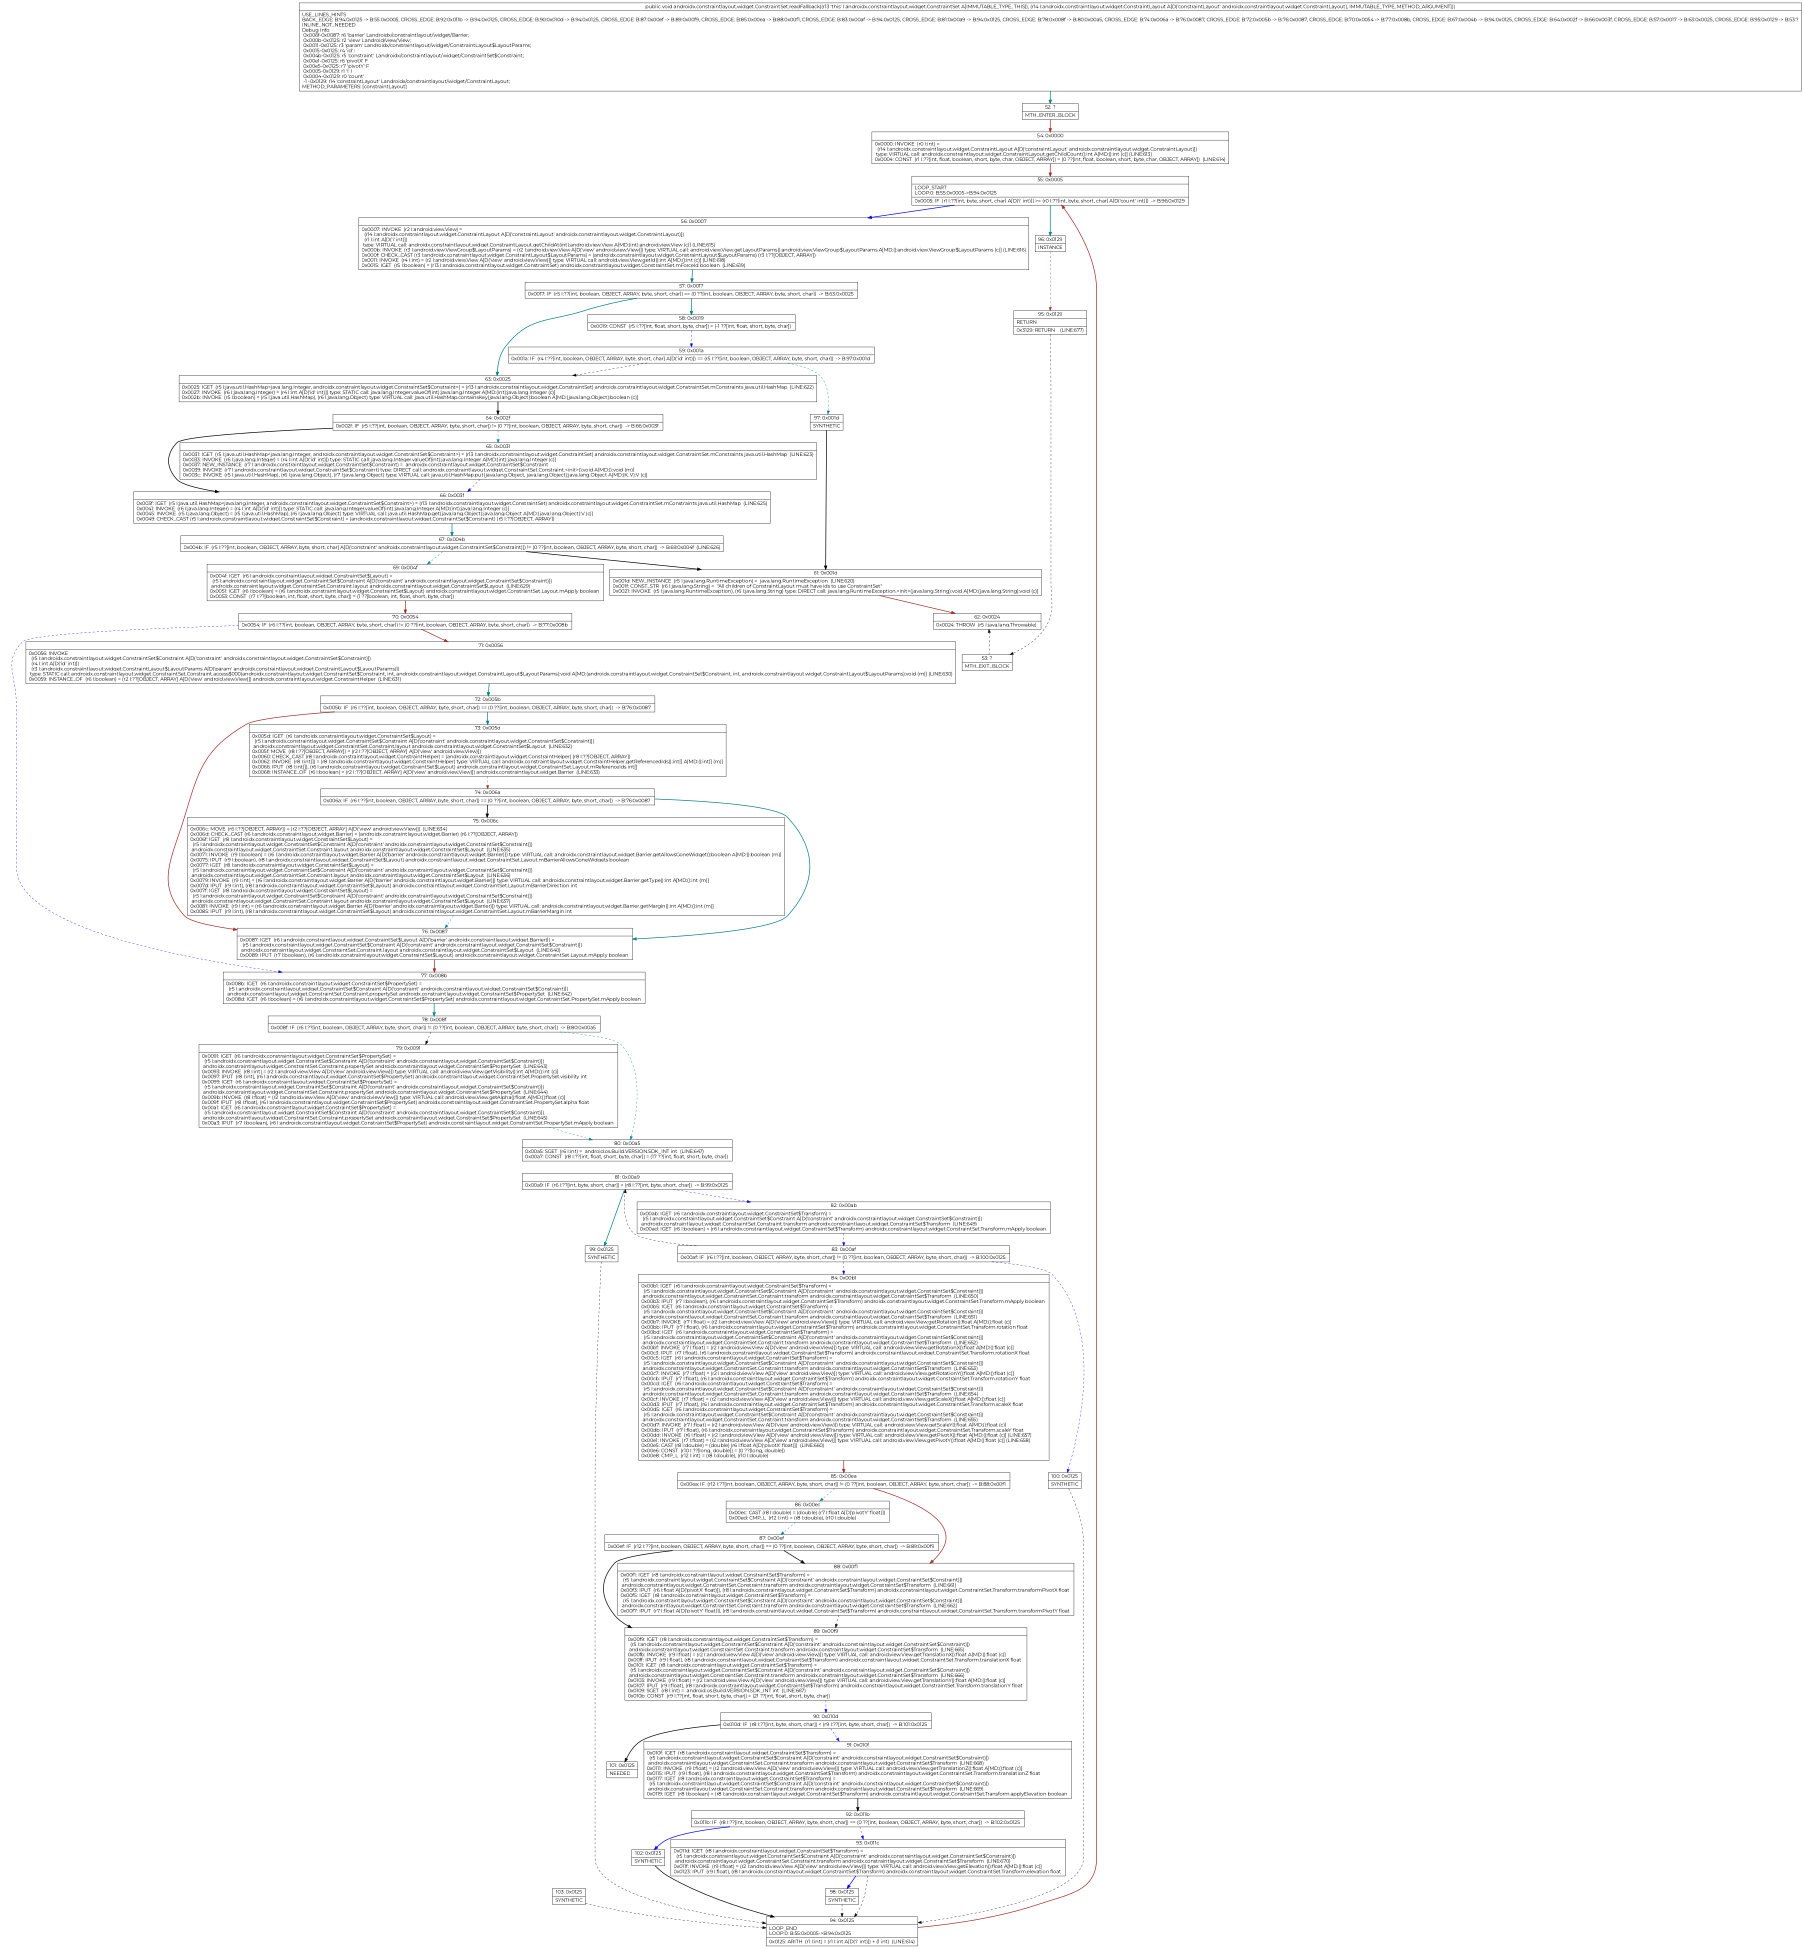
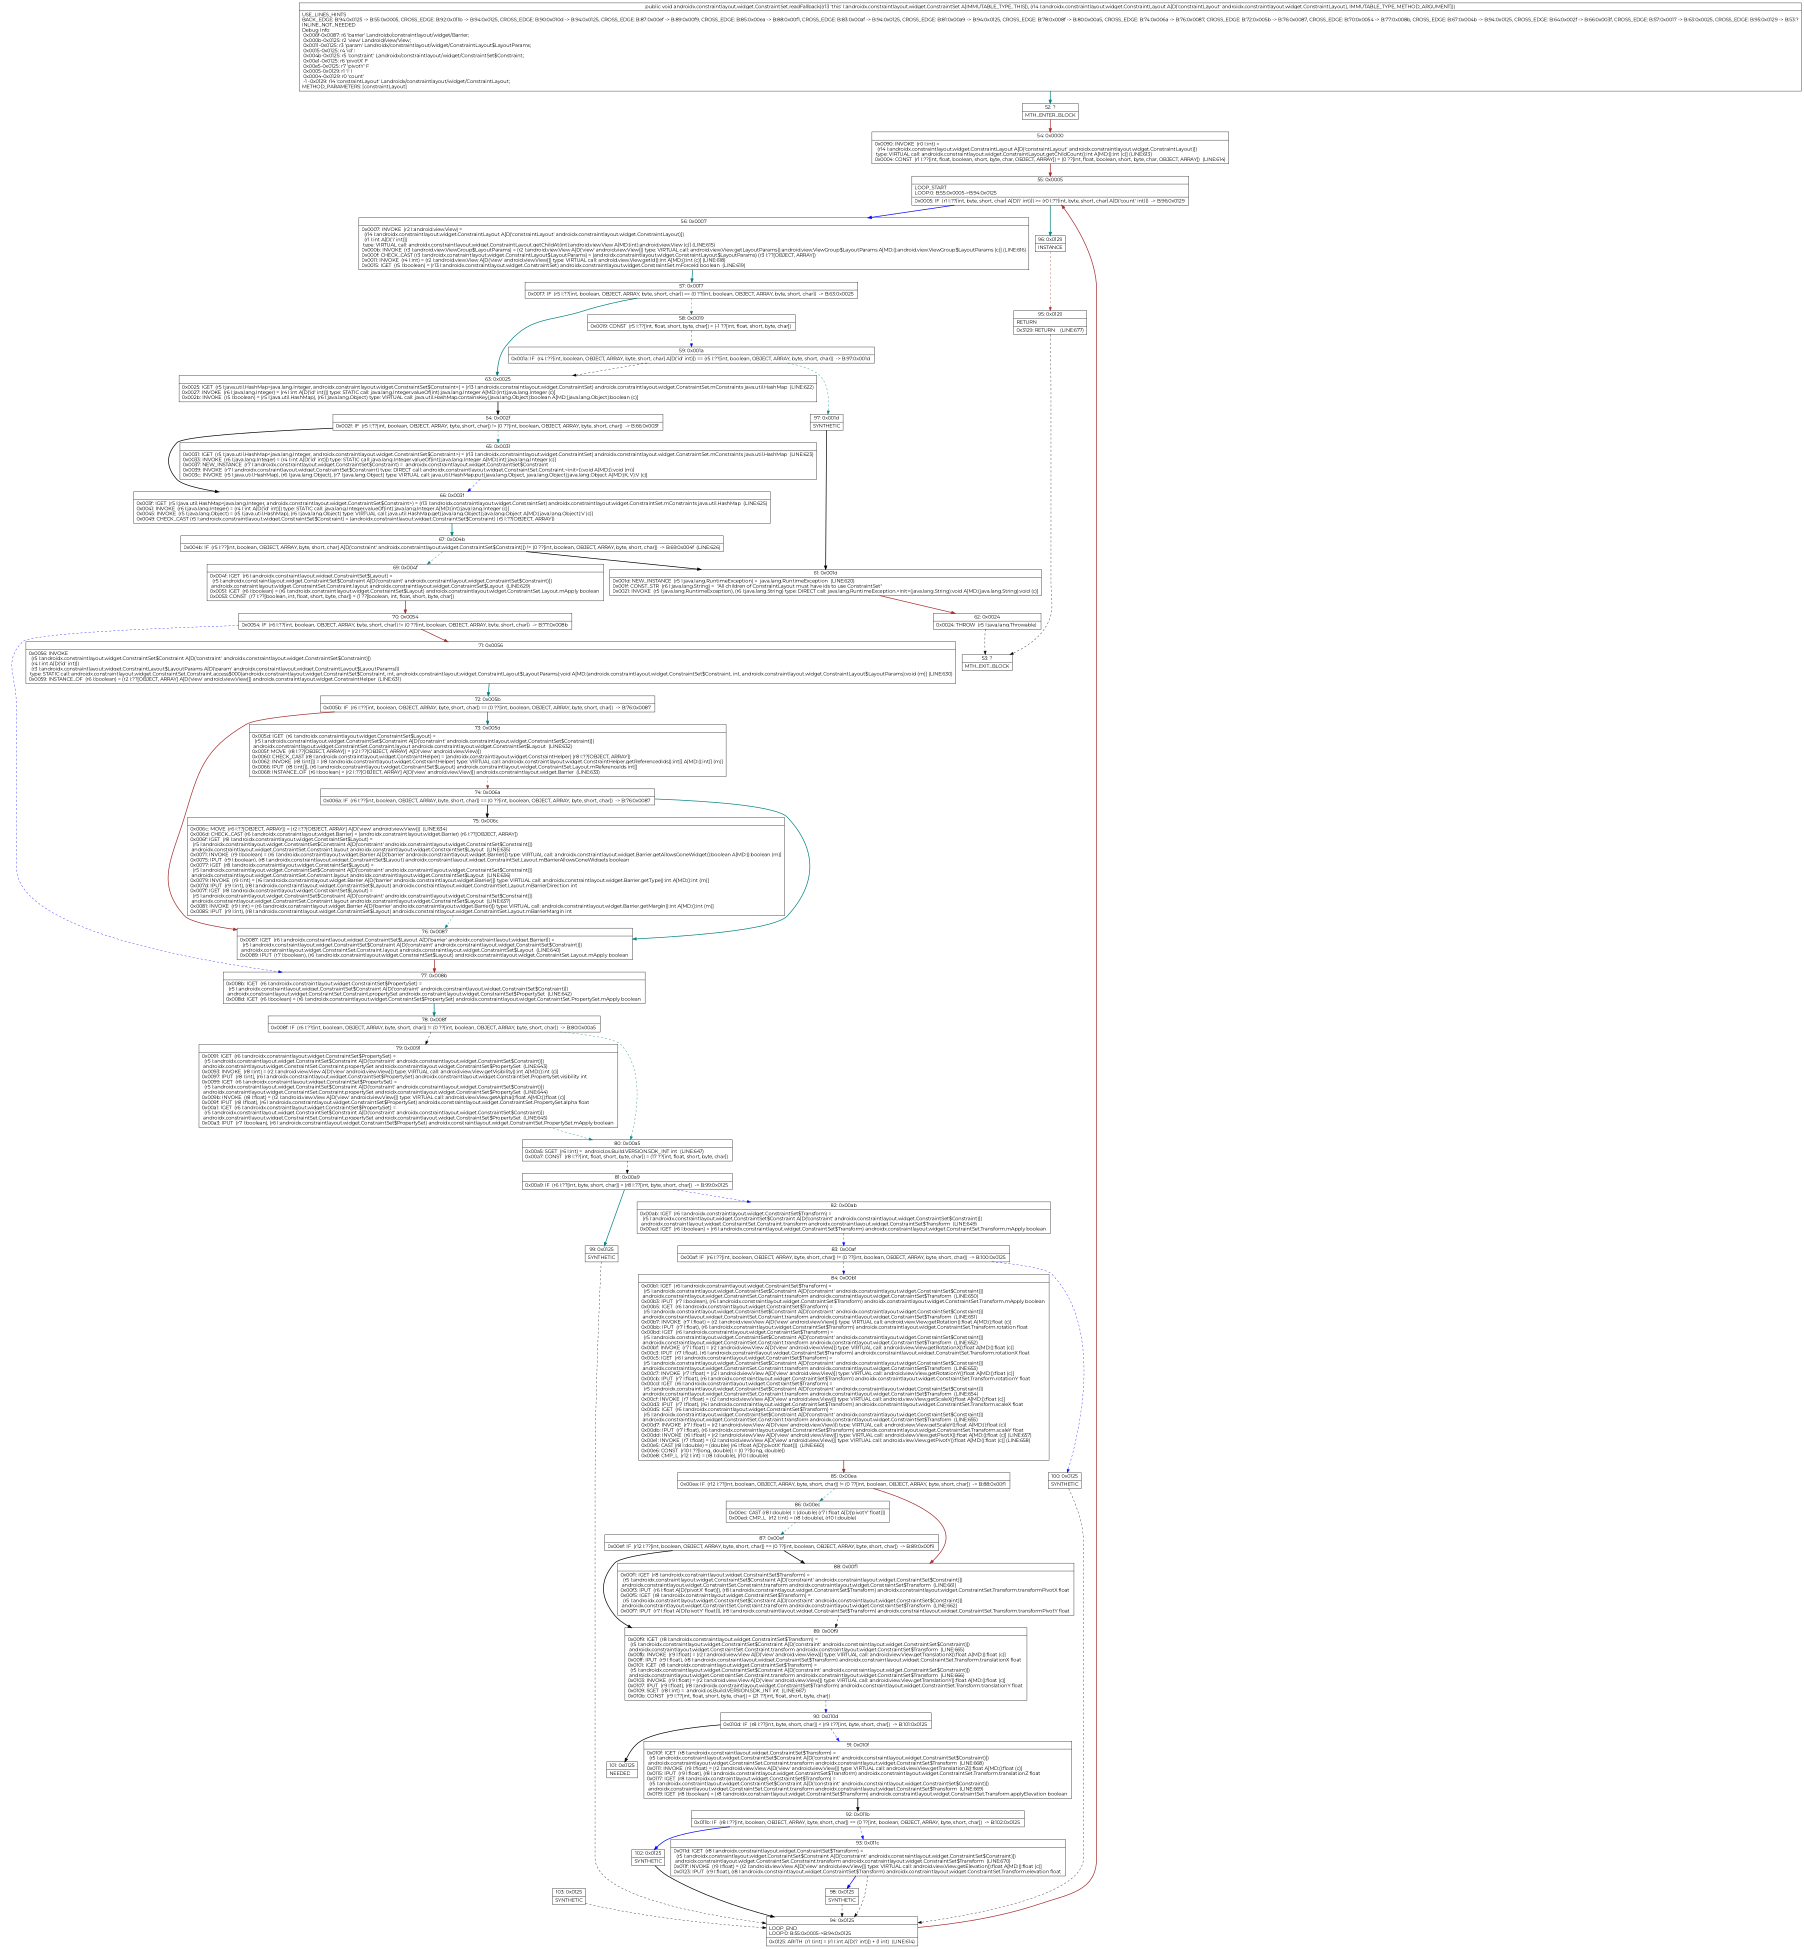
(908, 144) -> (908, 144)
(691, 305) -> (691, 305)
(989, 644) -> (985, 640)
(643, 1238) -> (627, 1166)
